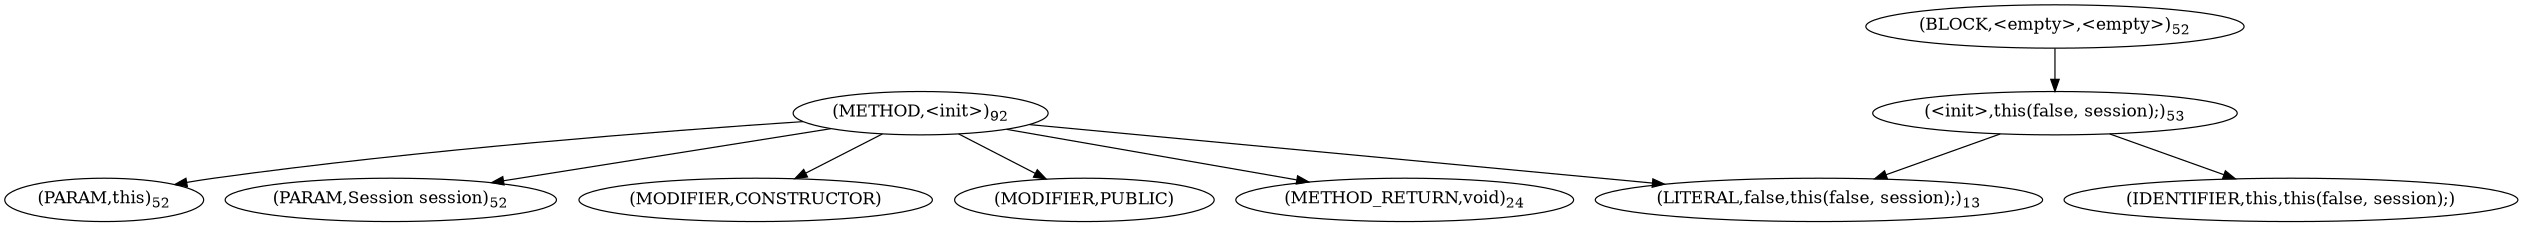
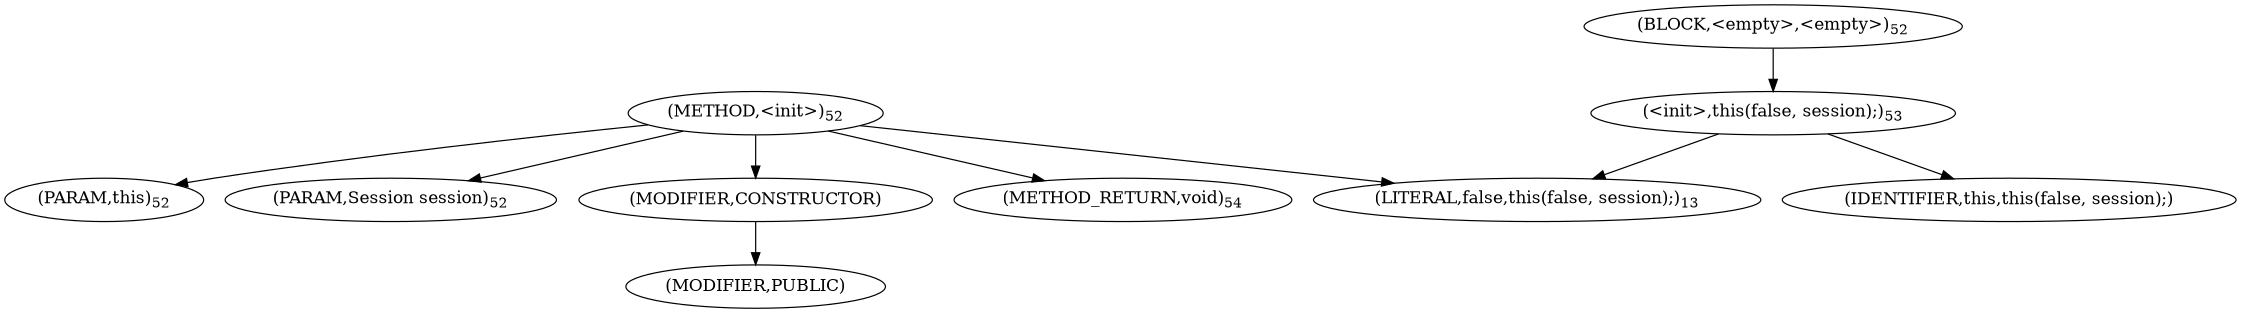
(1000, 111) -> (835, 111)
(997, 154) -> (756, 237)
(1515, 198) -> (1234, 198)
